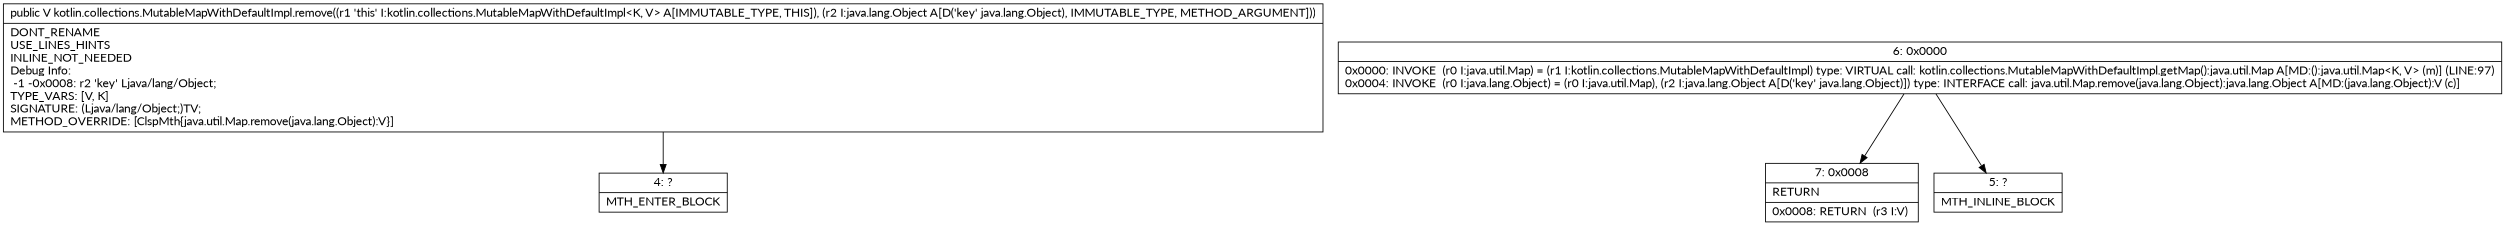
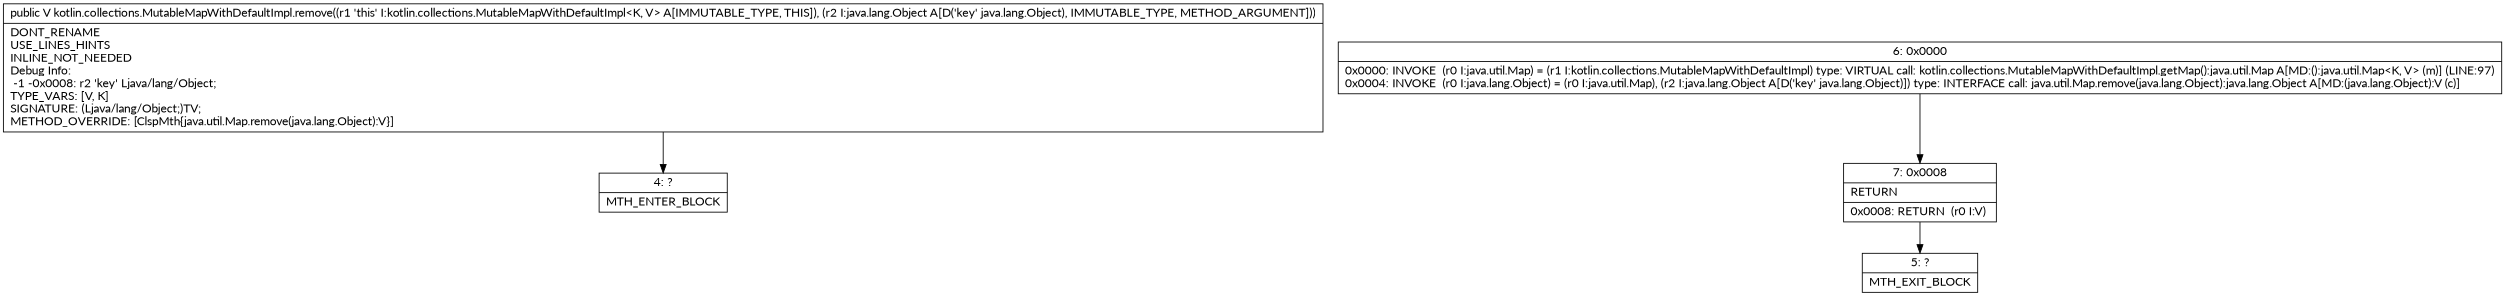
(1959, 130) -> (1920, 233)
(1998, 202) -> (1920, 282)
(1842, 212) -> (1920, 212)
